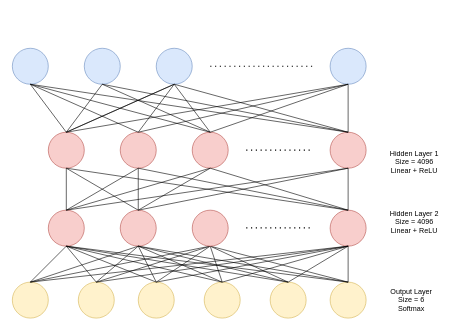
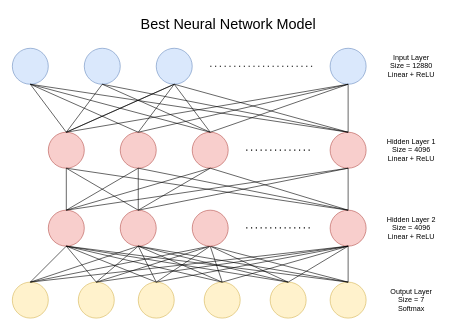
none -> (228, 24)
none -> (411, 66)
(414, 162) -> (411, 150)
(414, 222) -> (411, 228)
(412, 300) -> (412, 300)
